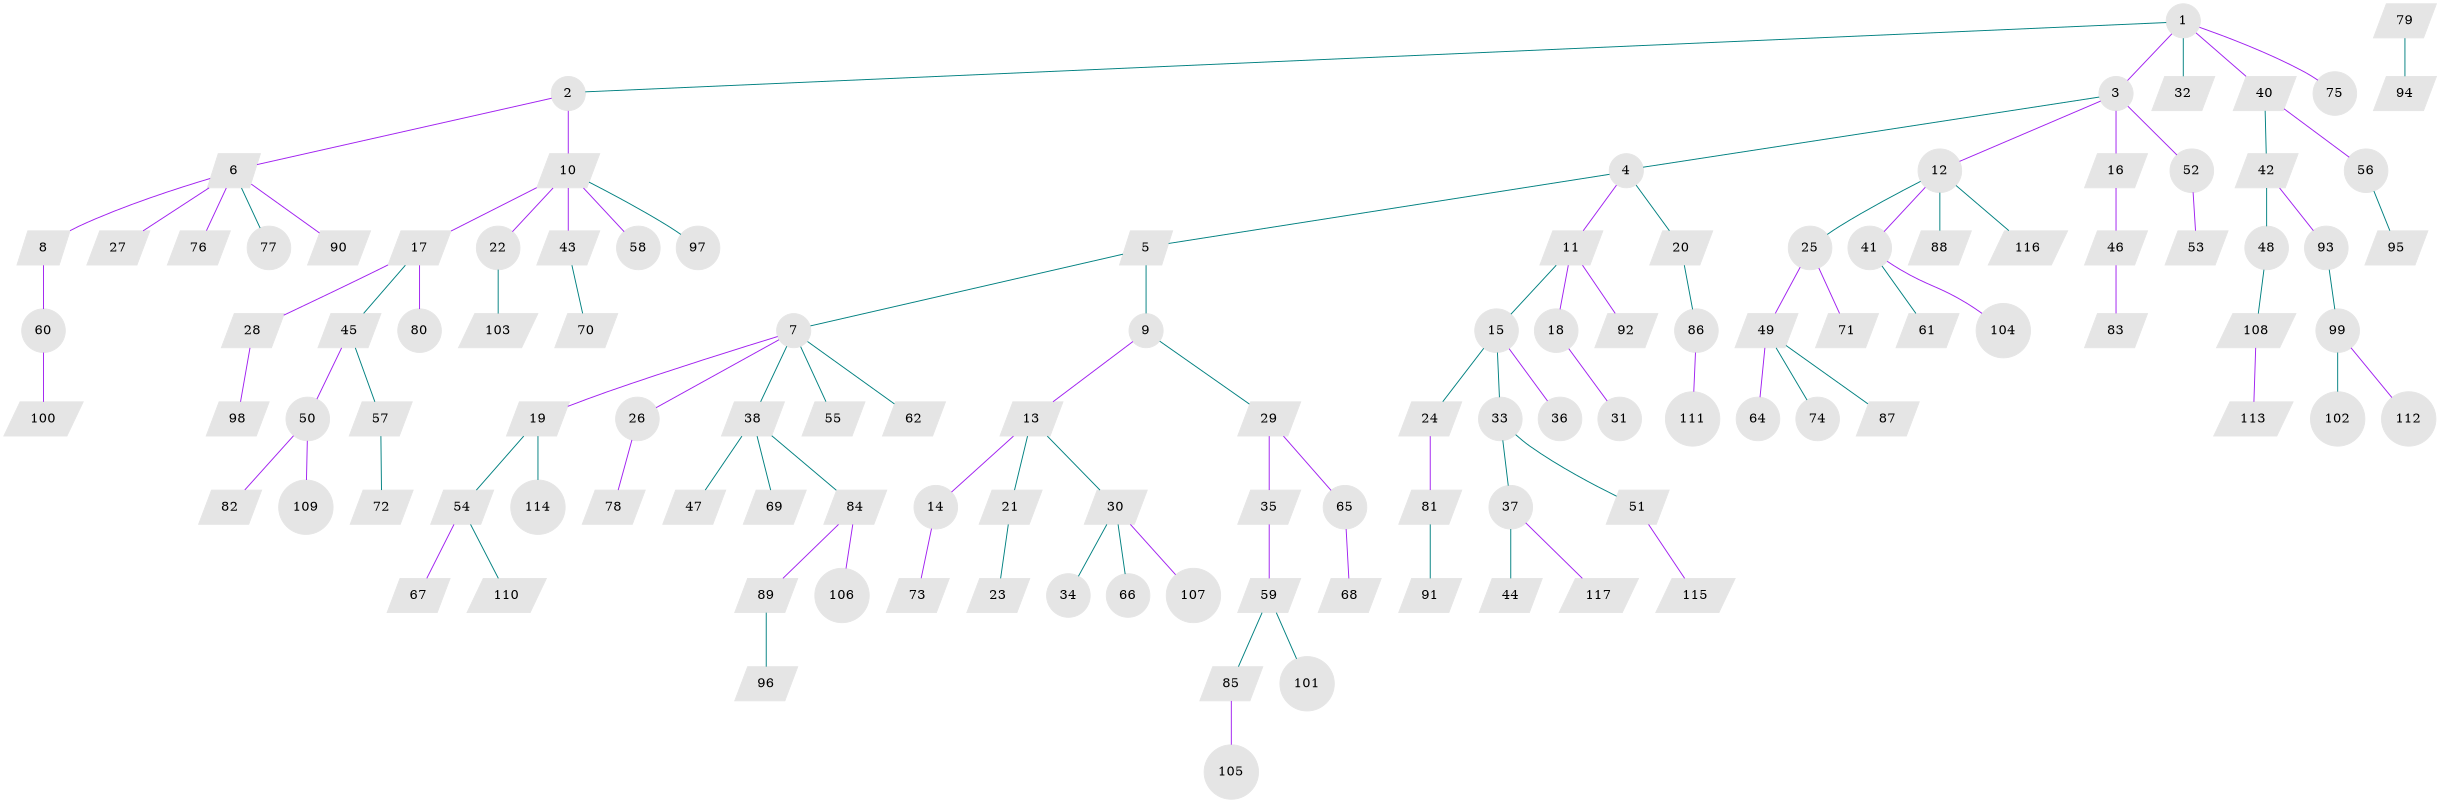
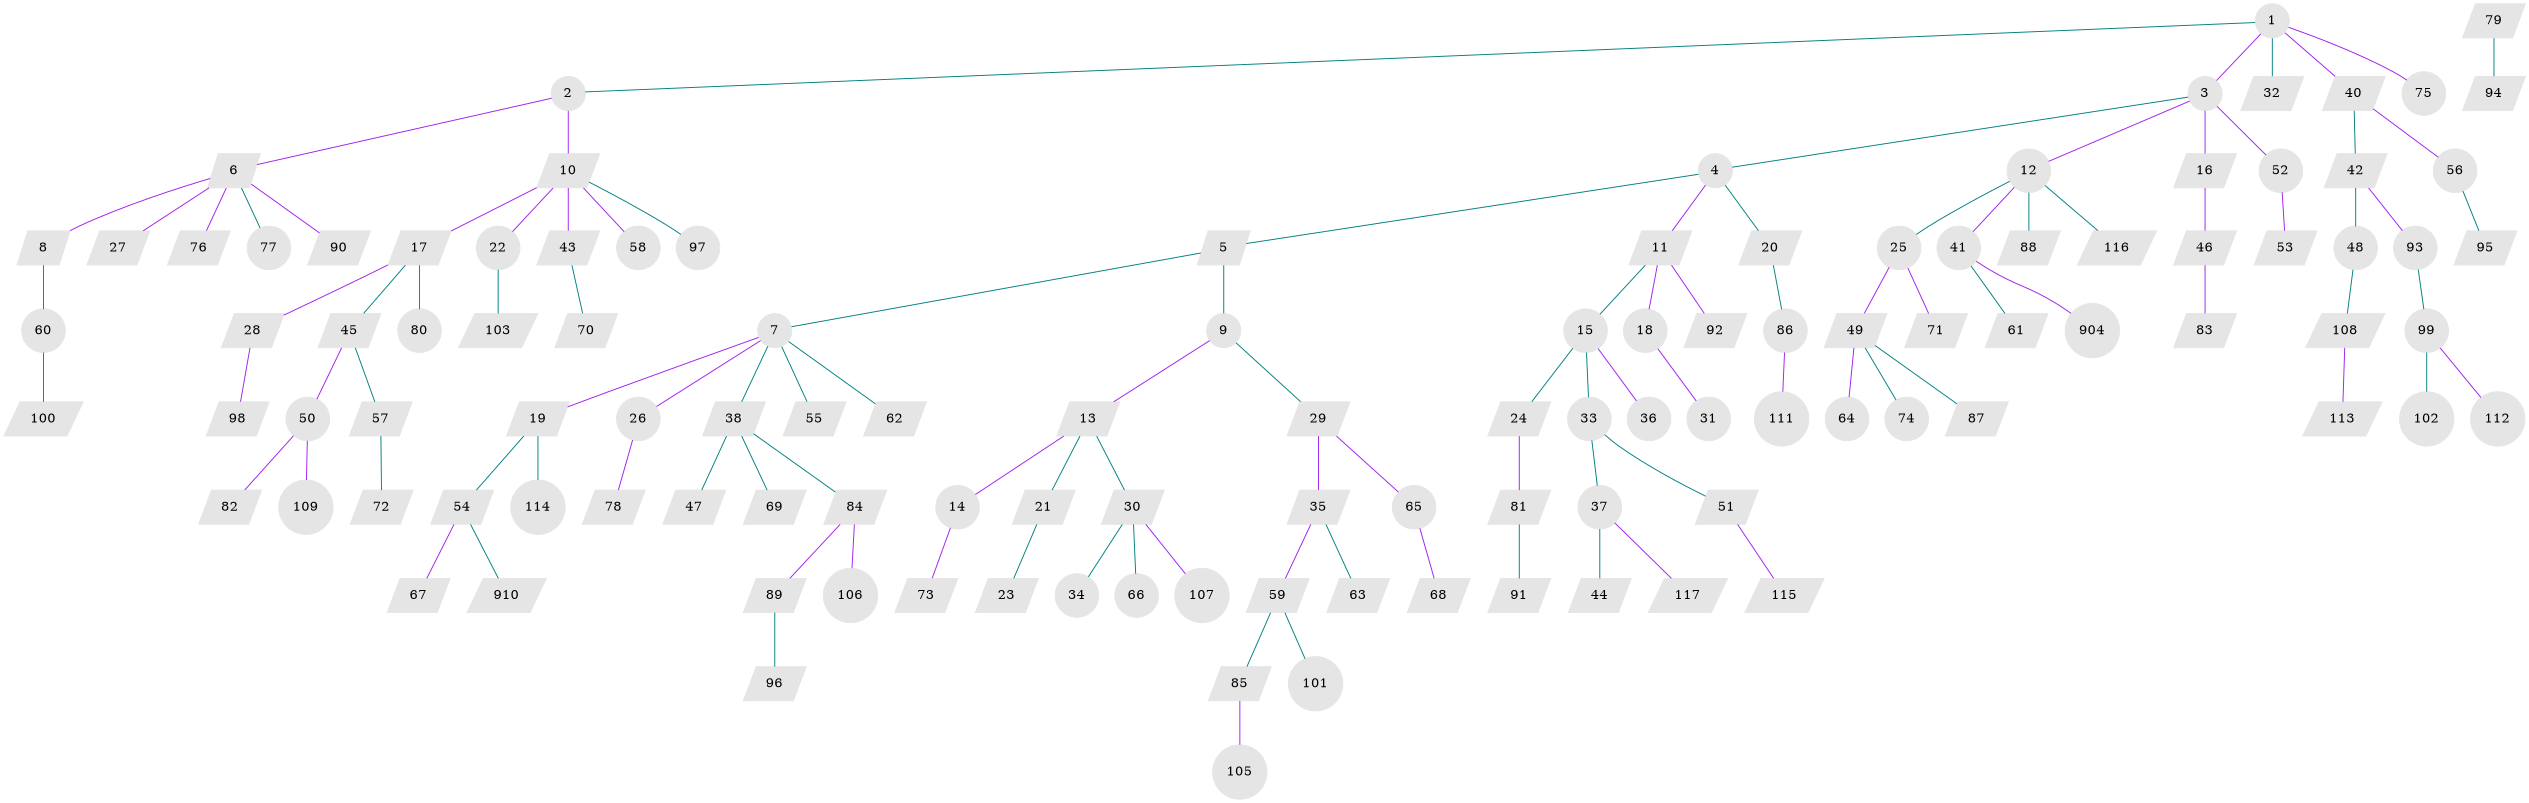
(2003, 331) -> (2092, 331)
(507, 595) -> (507, 595)
none -> (1358, 595)
